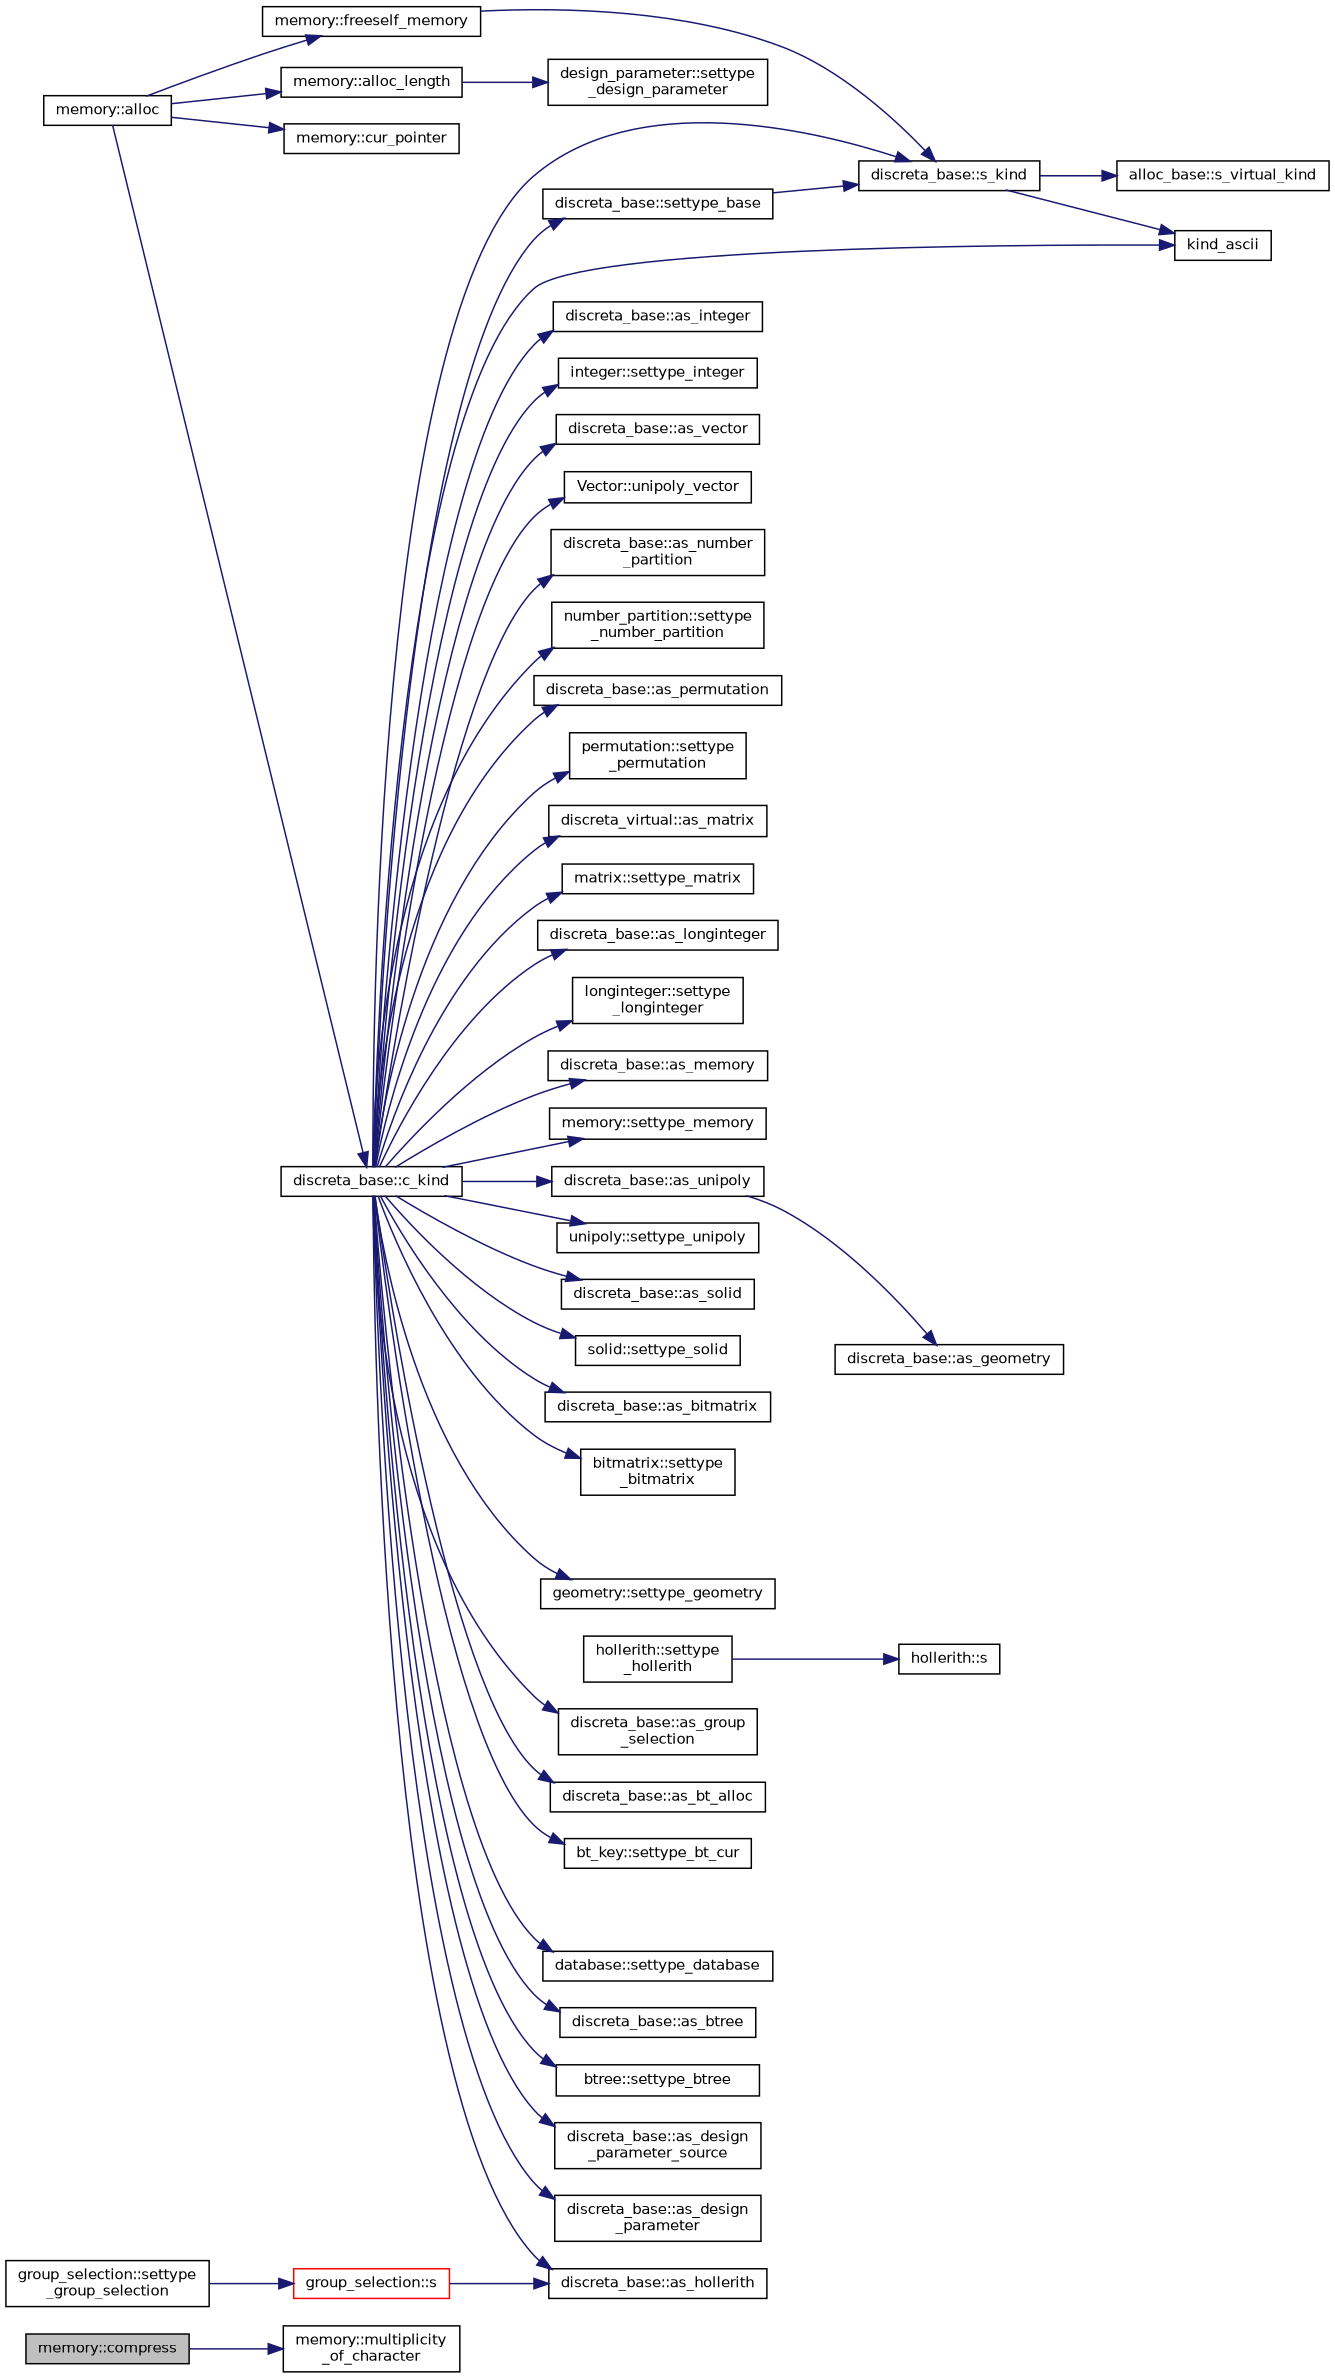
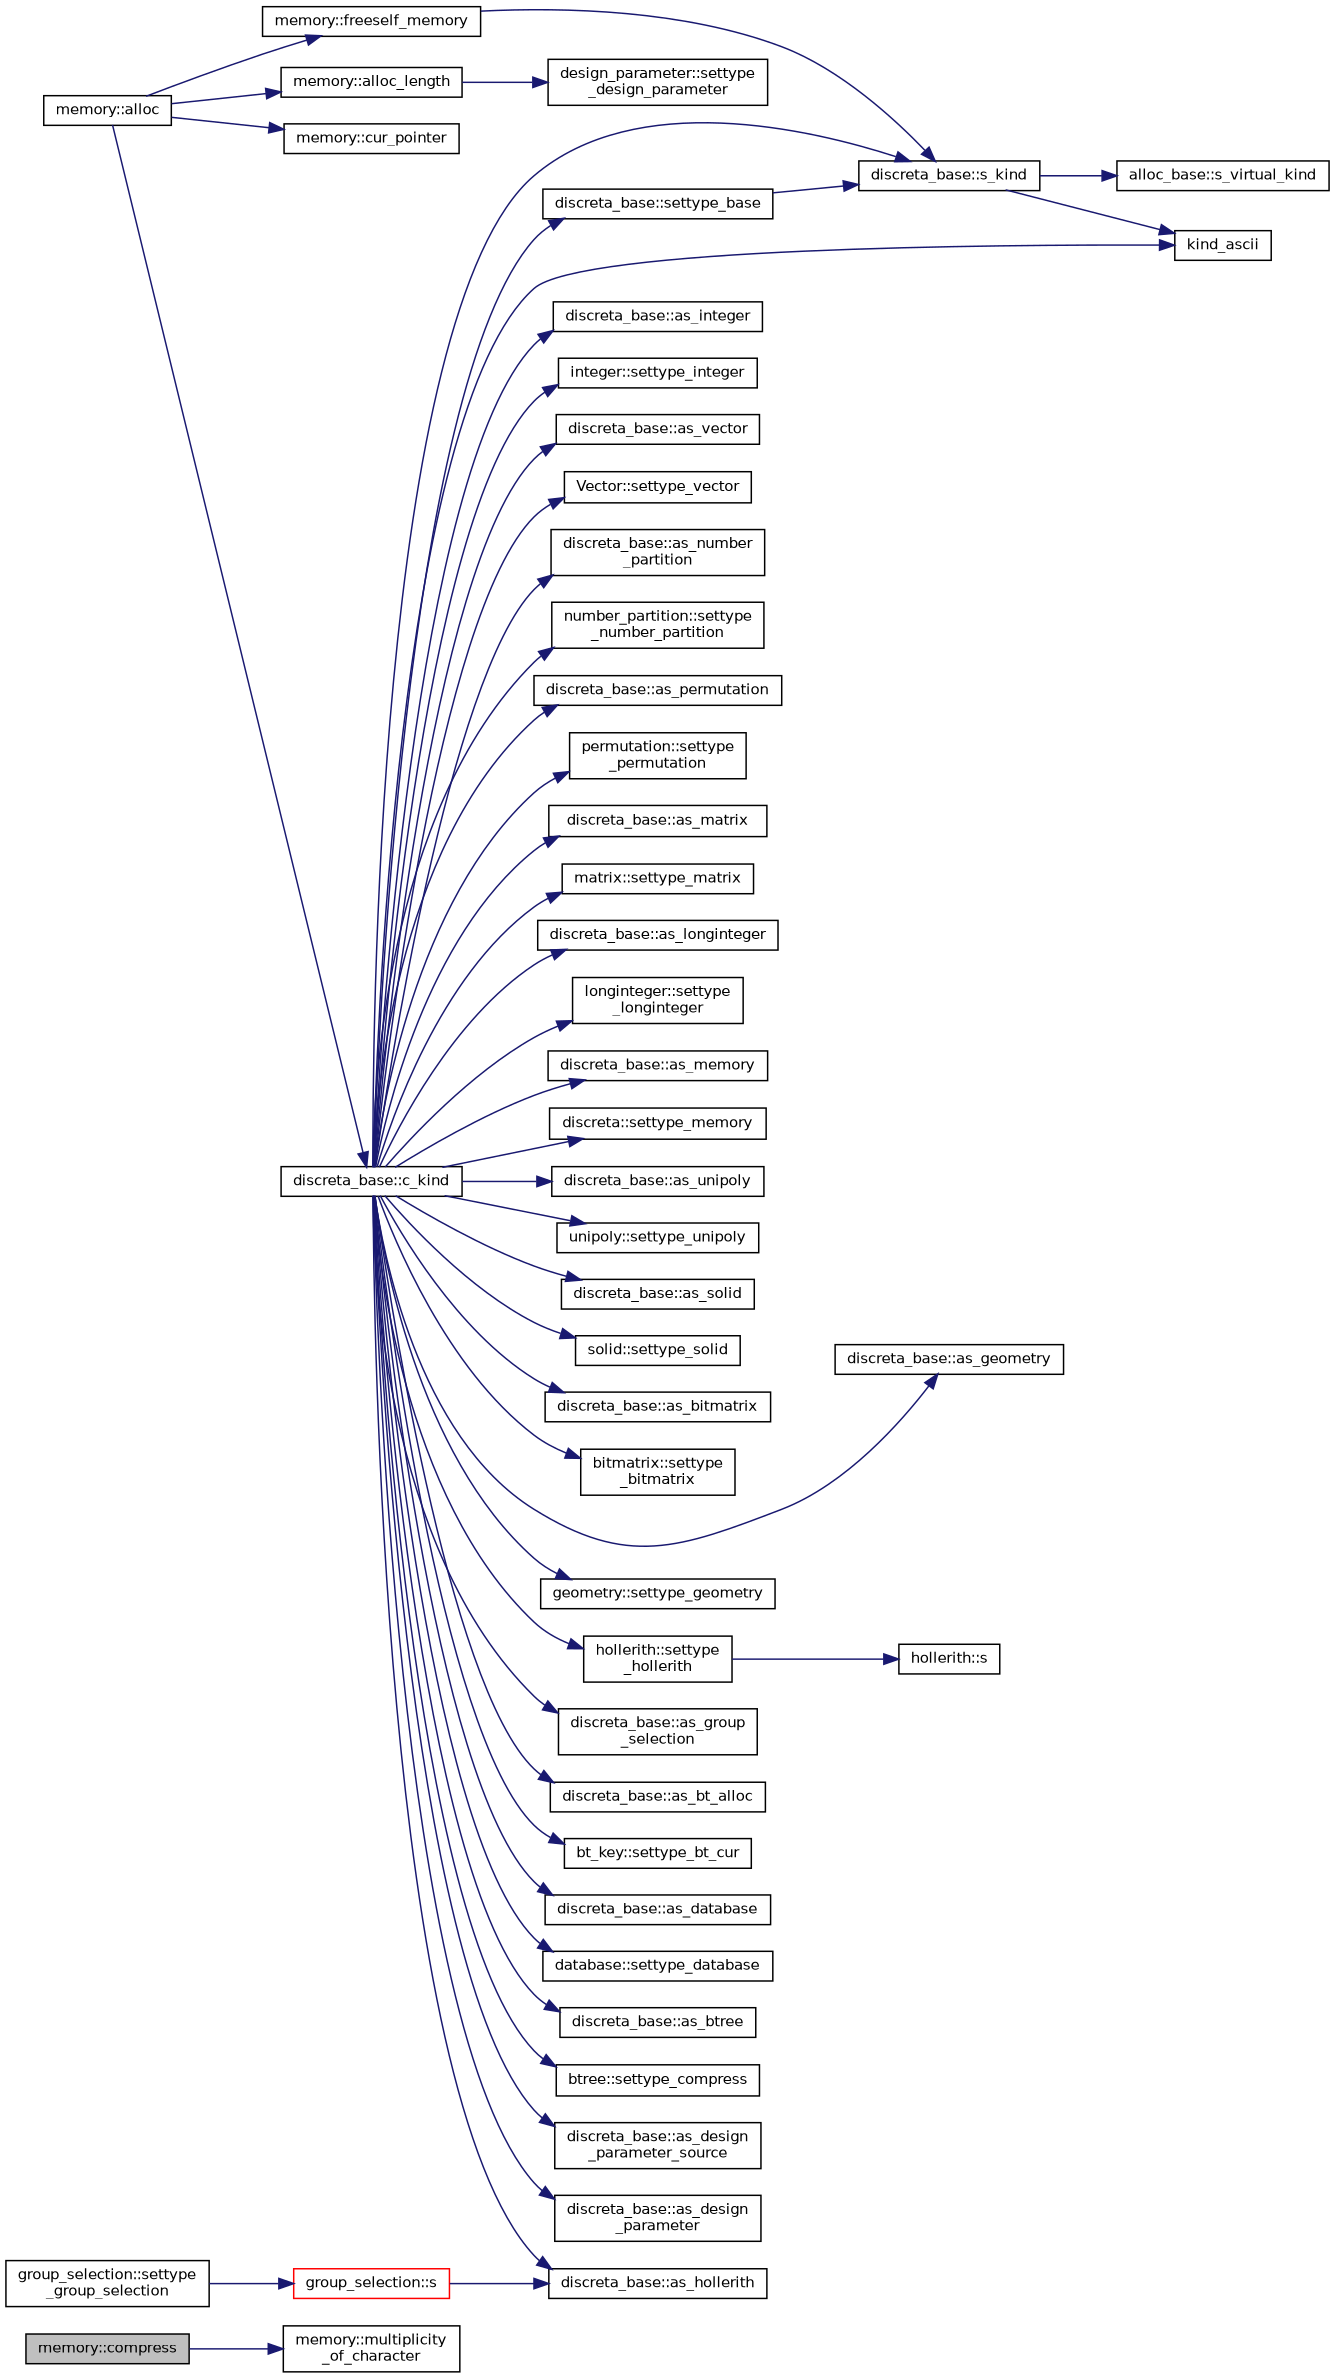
(658, 487) -> (658, 487)
(658, 821) -> (658, 821)
(658, 1124) -> (658, 1124)
(845, 1253) -> (576, 1531)
none -> (434, 1466)
none -> (658, 1910)
(658, 2080) -> (658, 2080)
